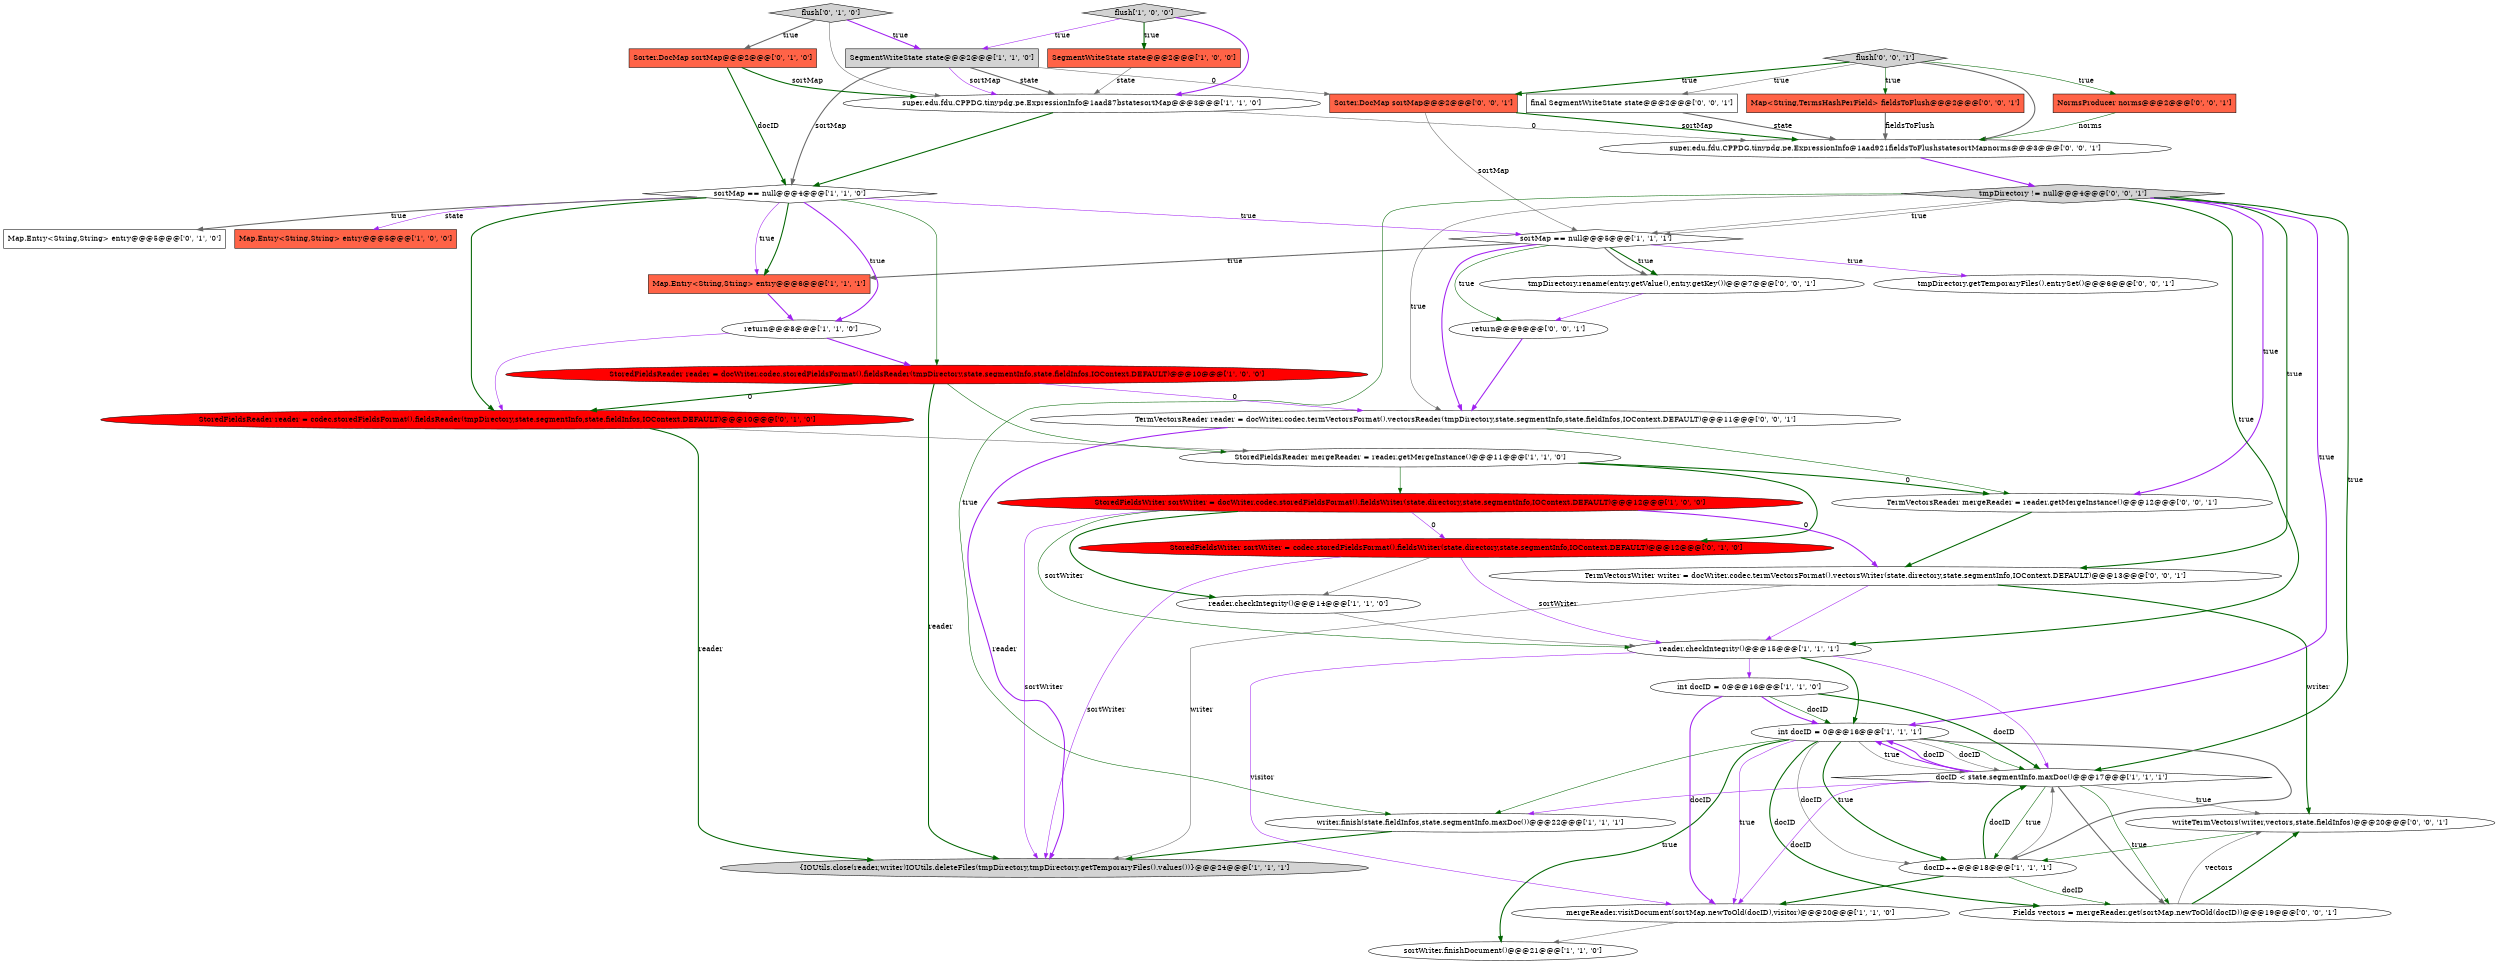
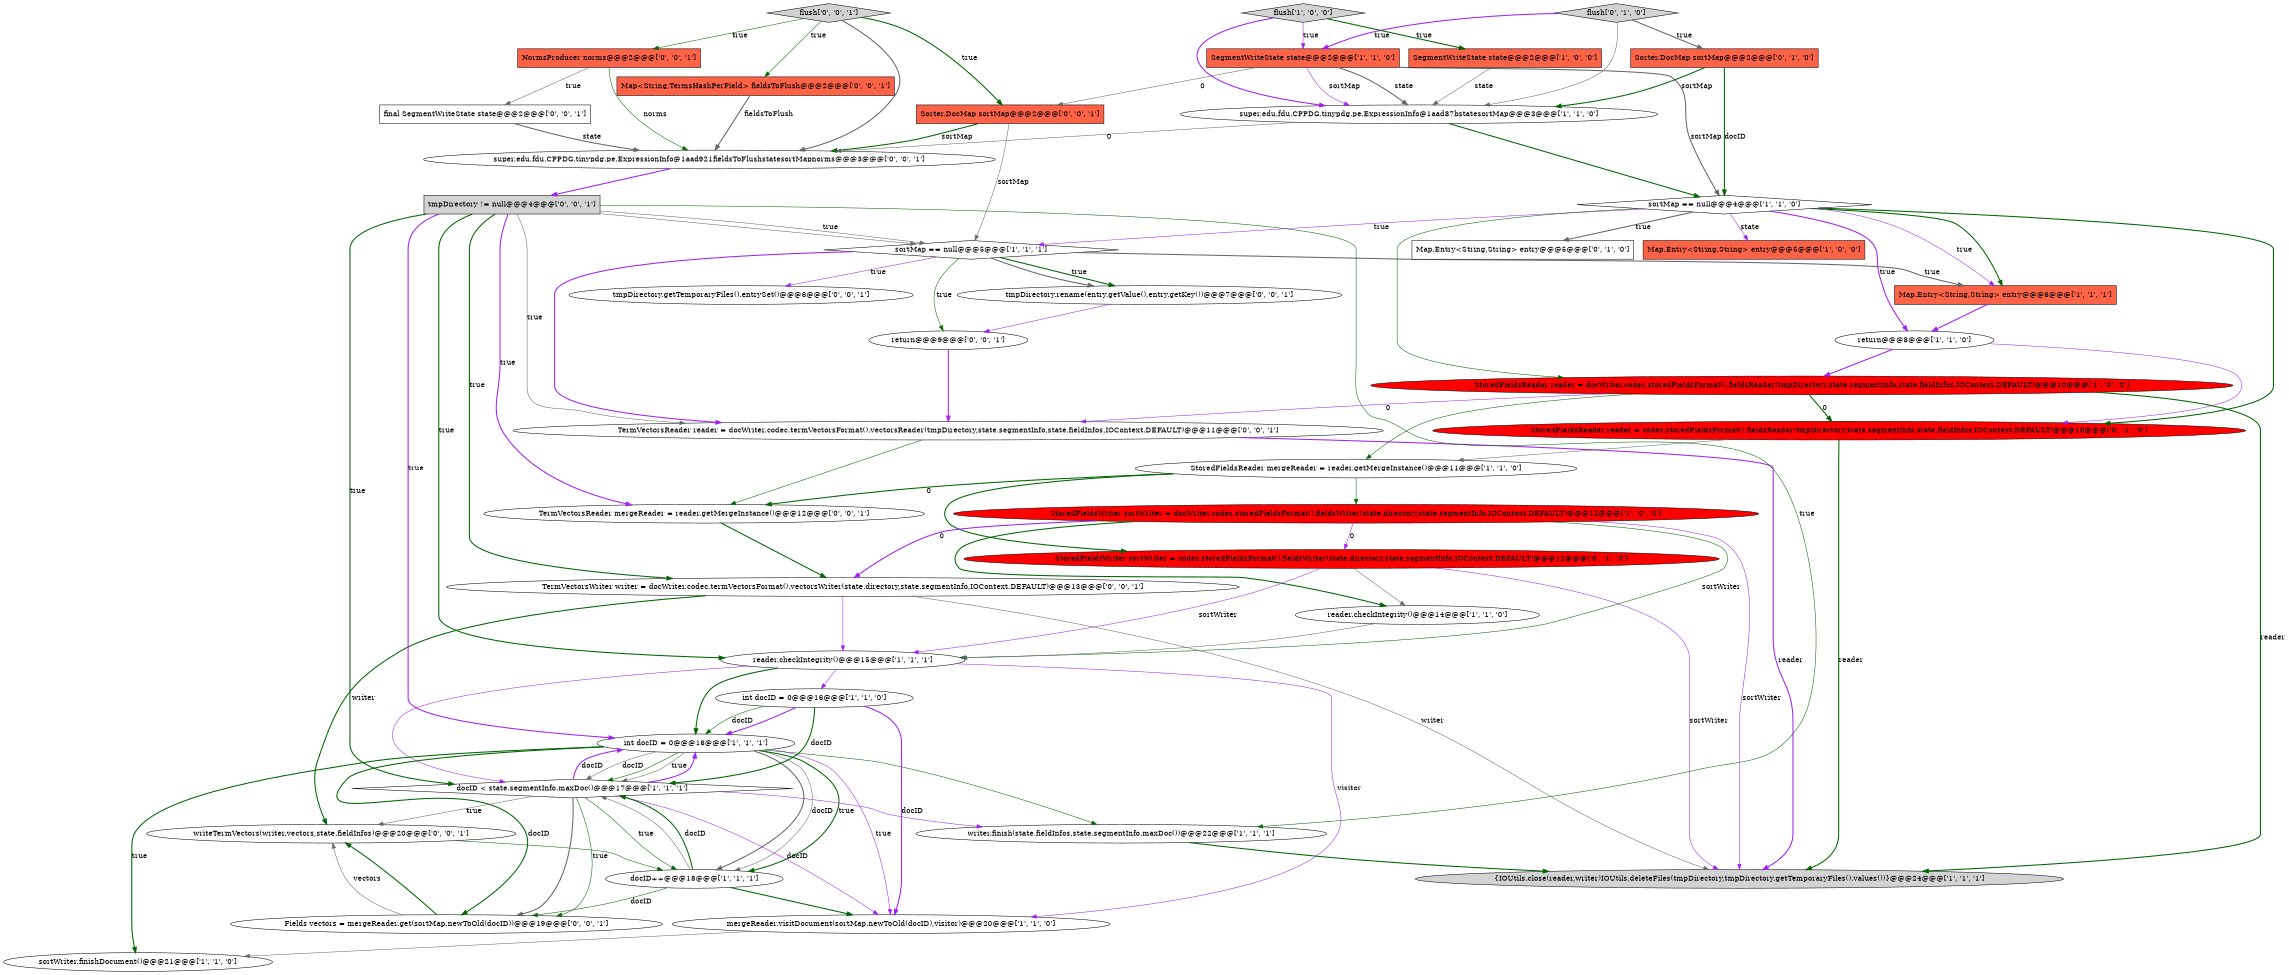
(942, 58) -> (1303, 58)
(1773, 78) -> (550, 85)
(2063, 194) -> (512, 205)
